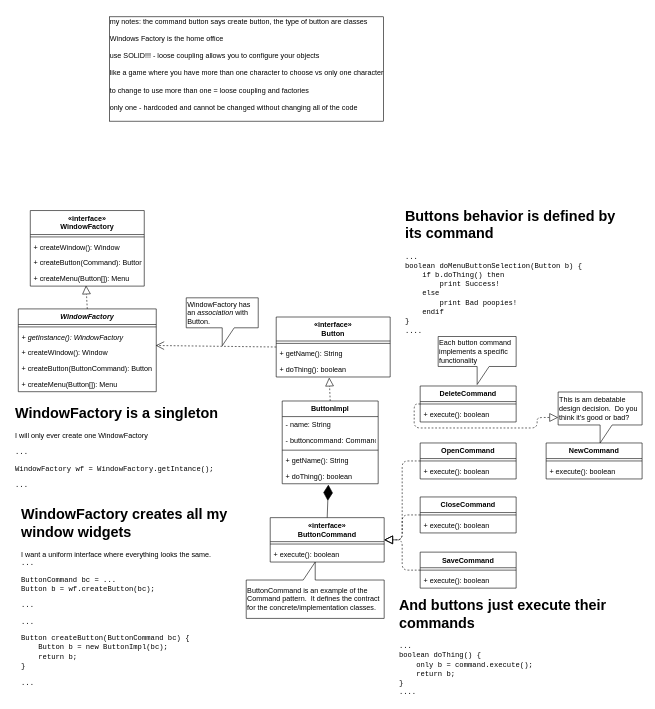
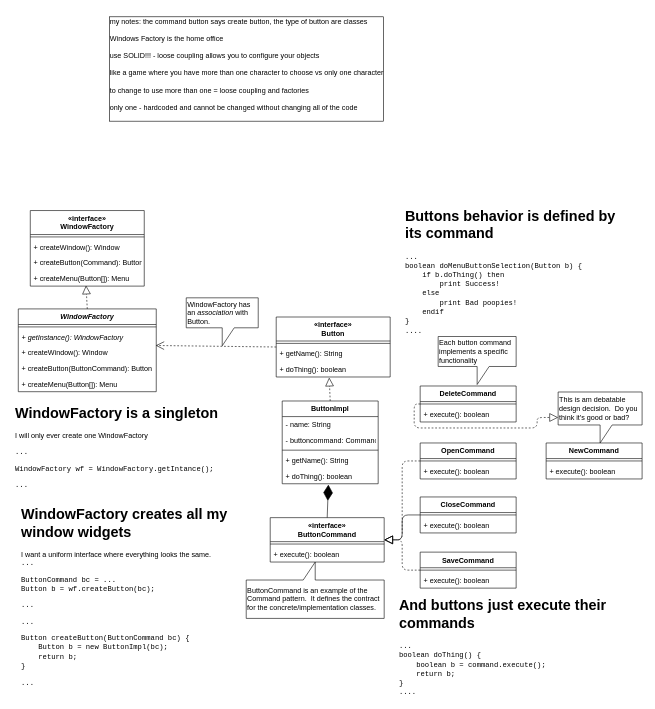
(411, 515) -> (411, 515)
(472, 618) -> (472, 618)
